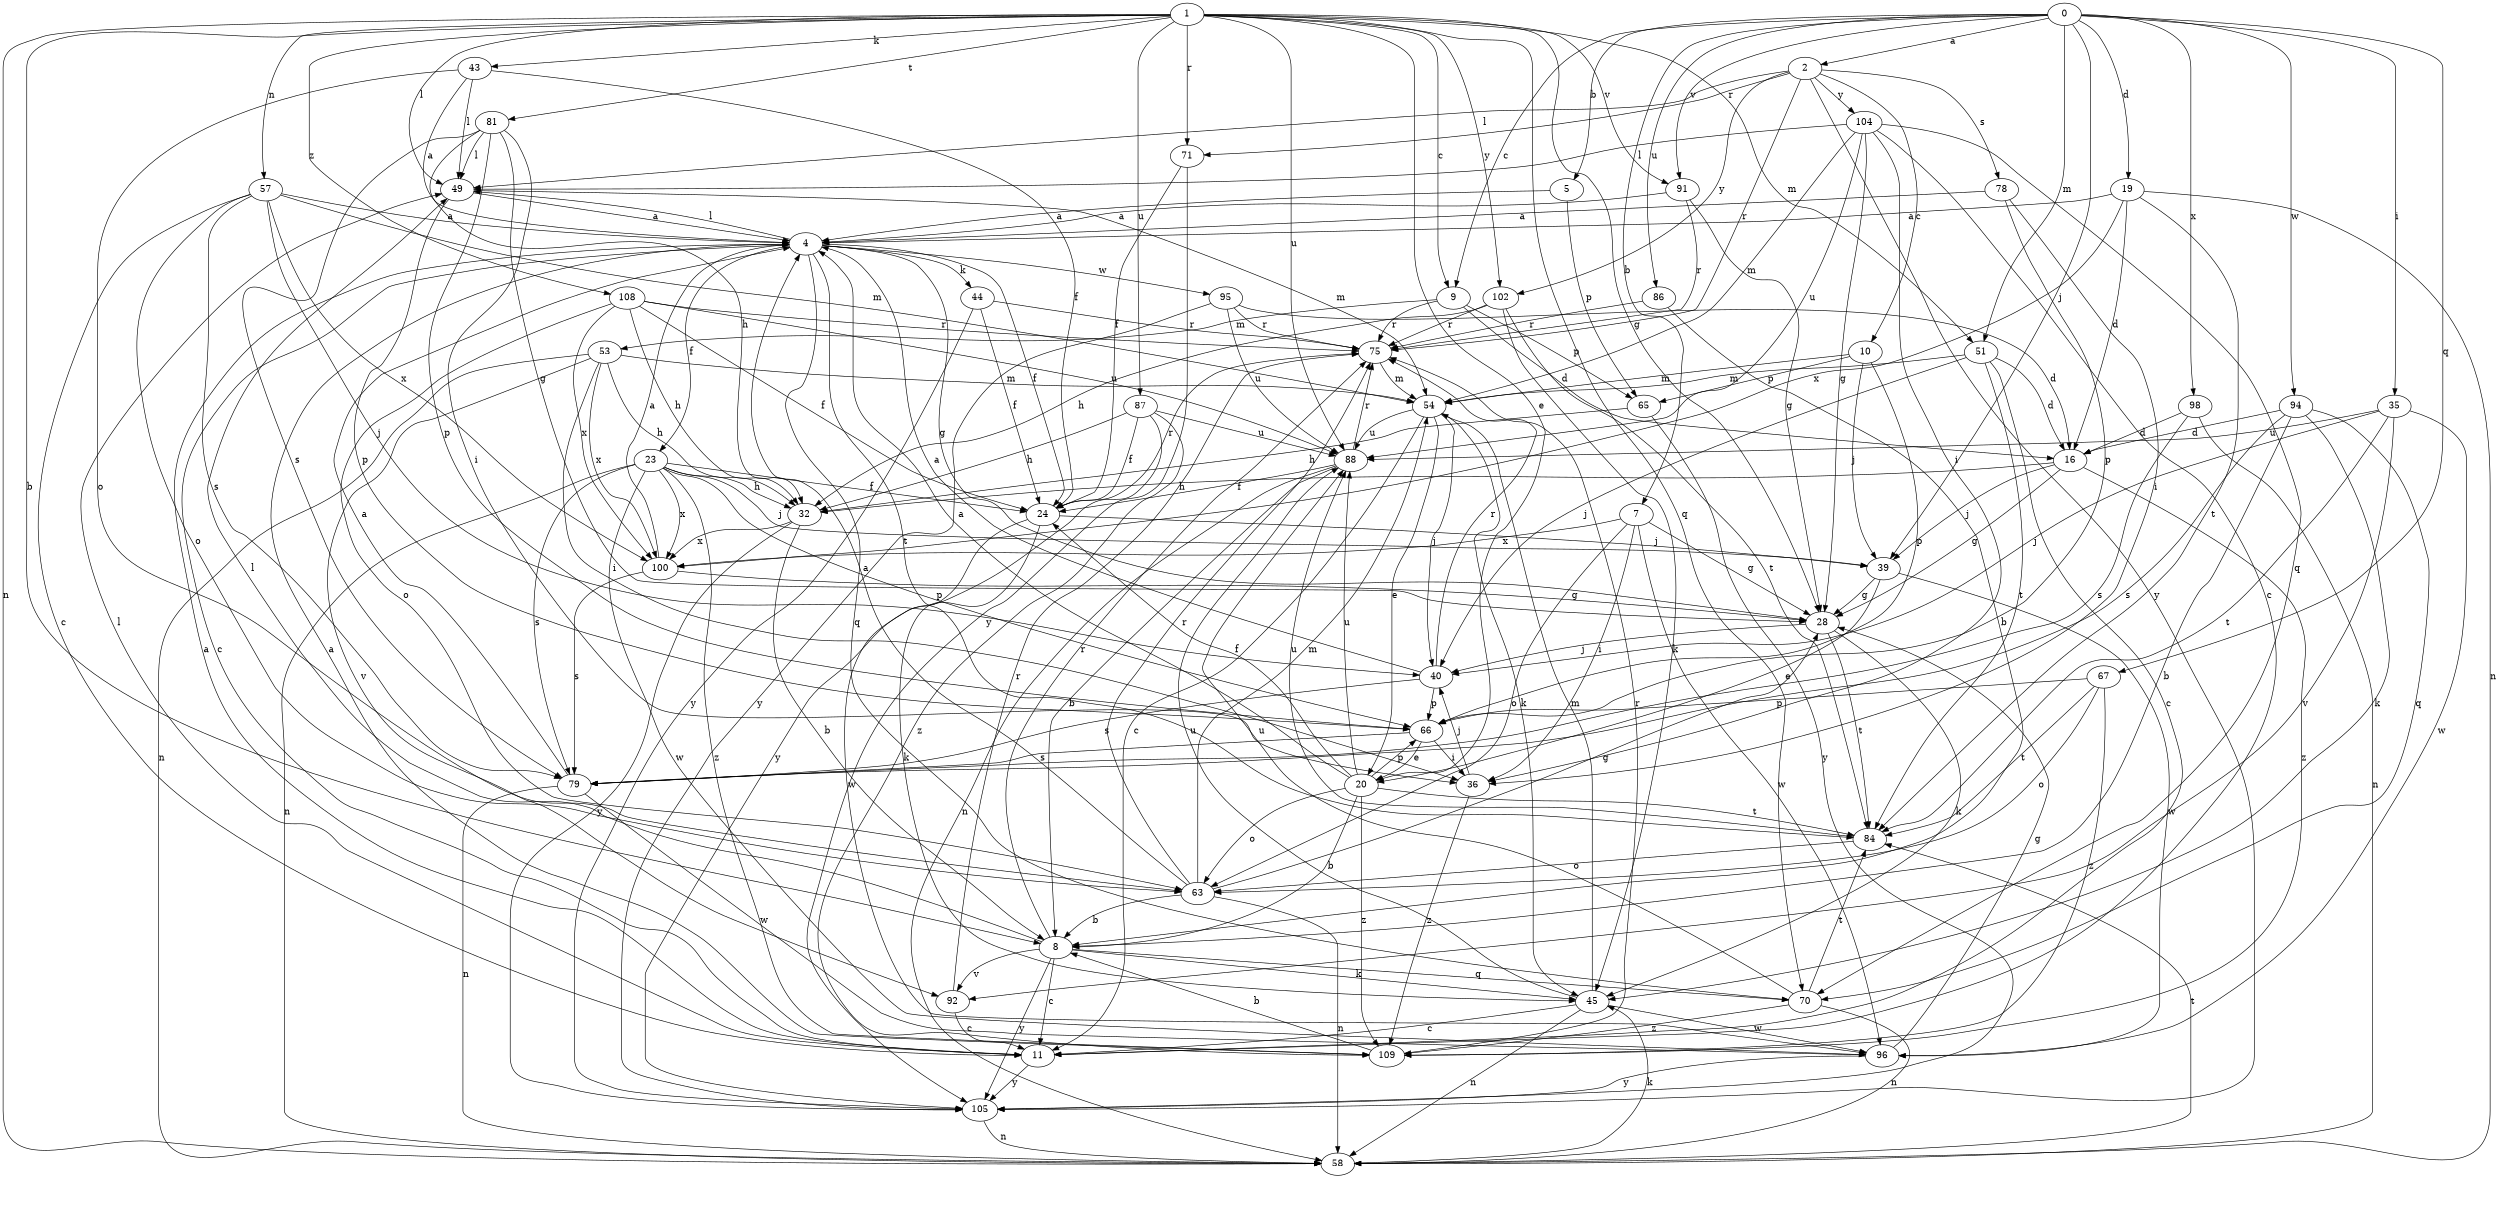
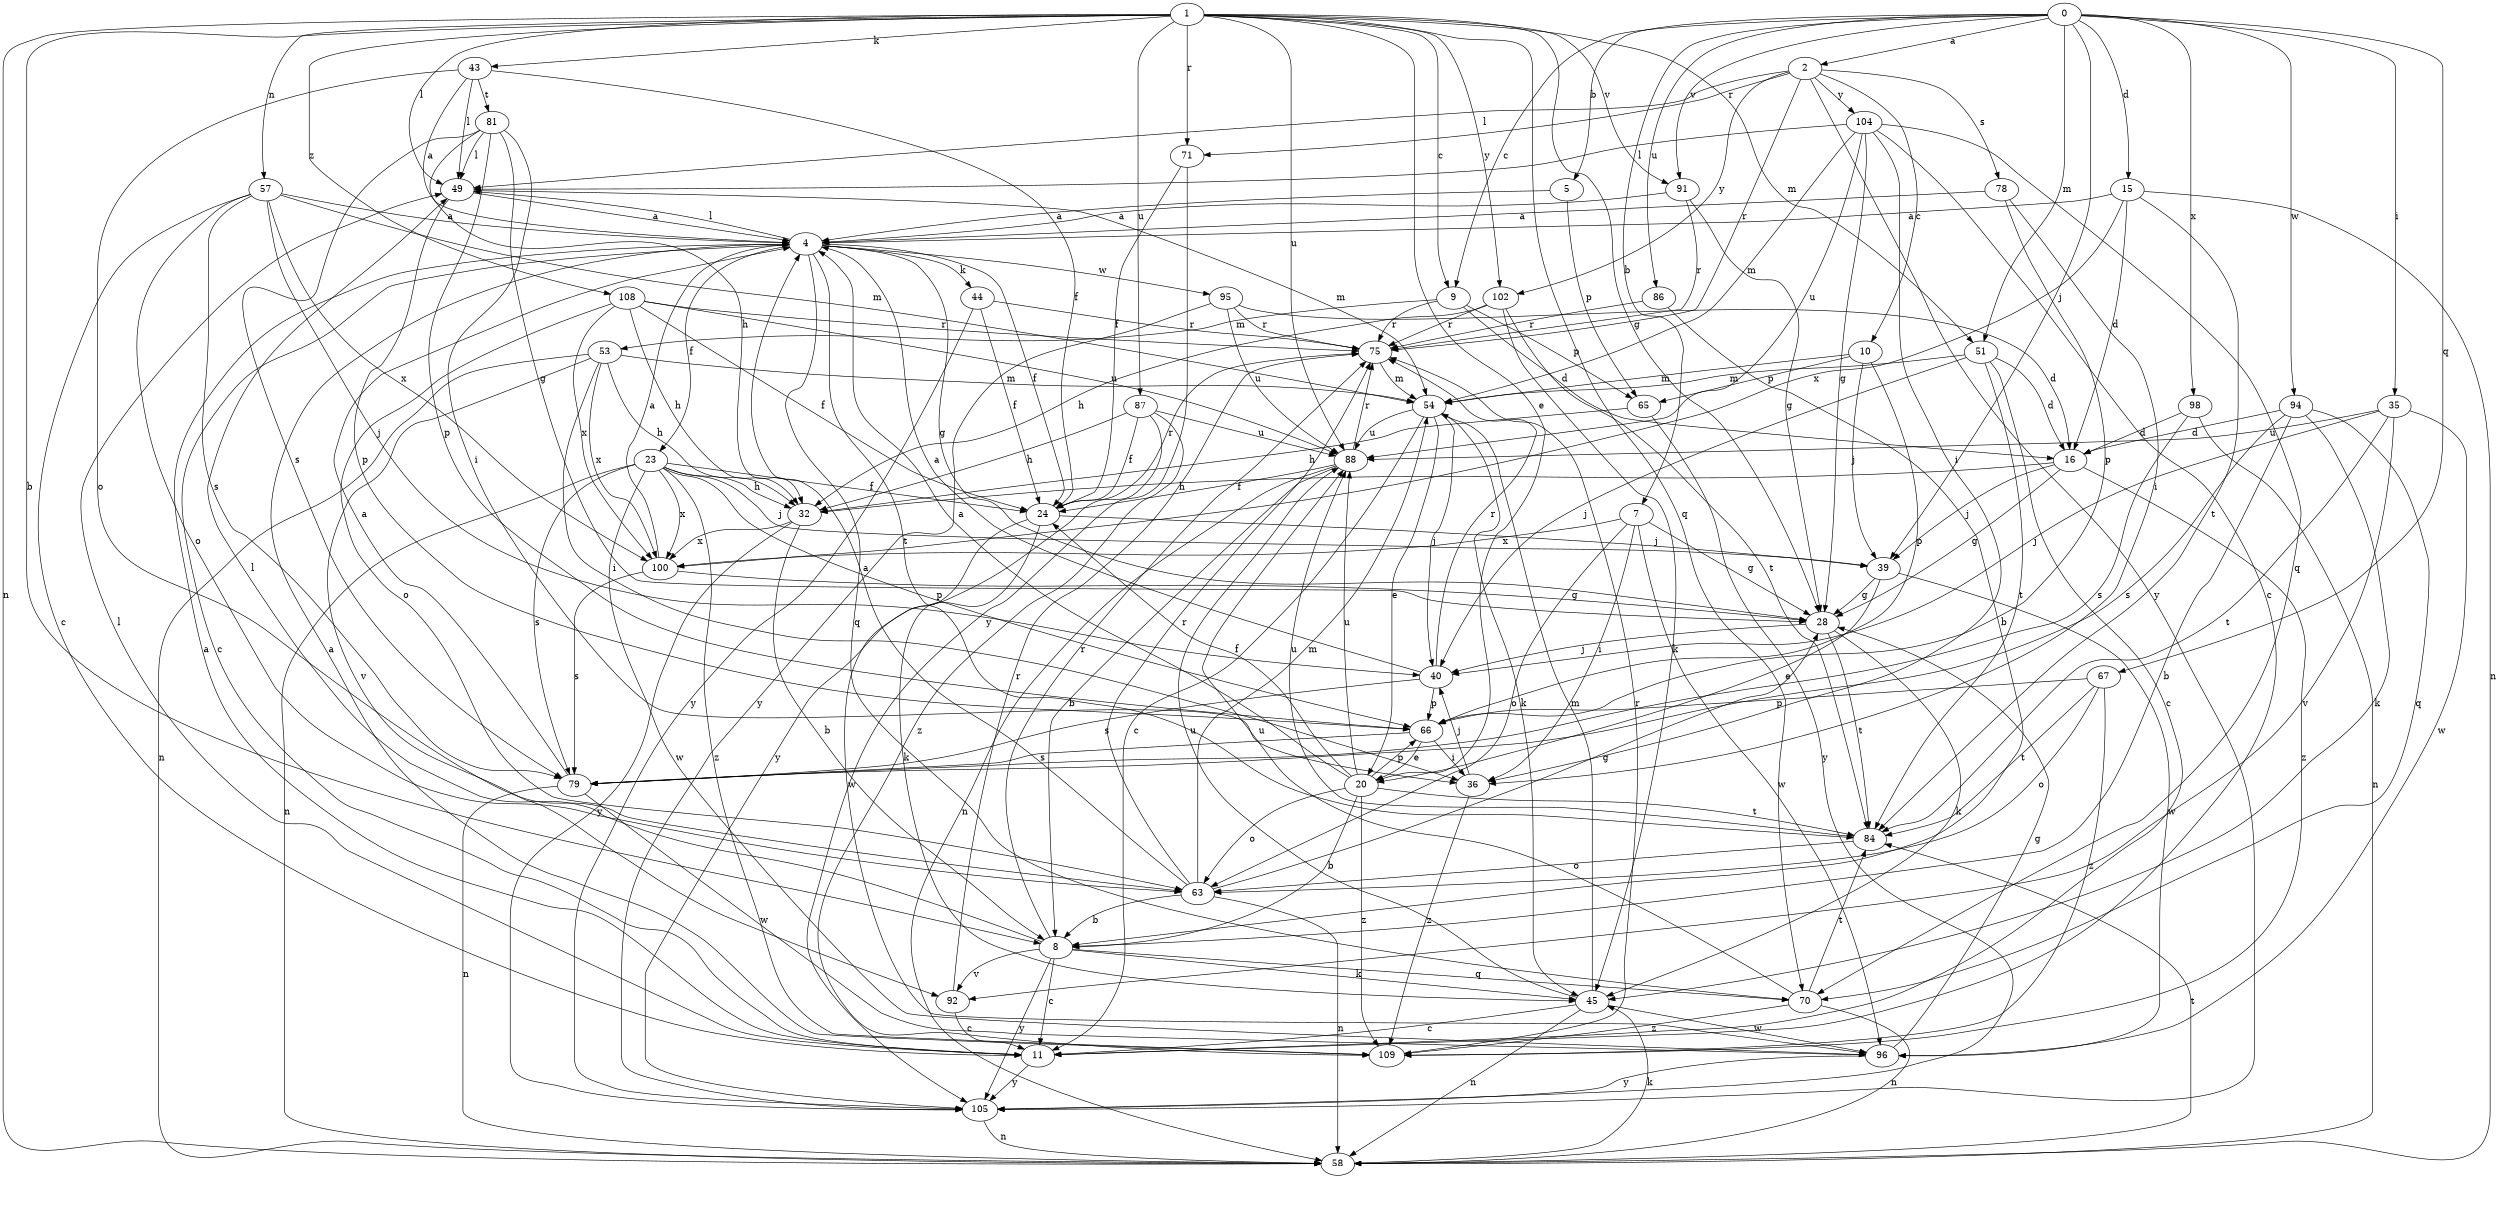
(843, 68) -> (482, 92)
(2127, 190) -> (2127, 190)
(1224, 1003) -> none
